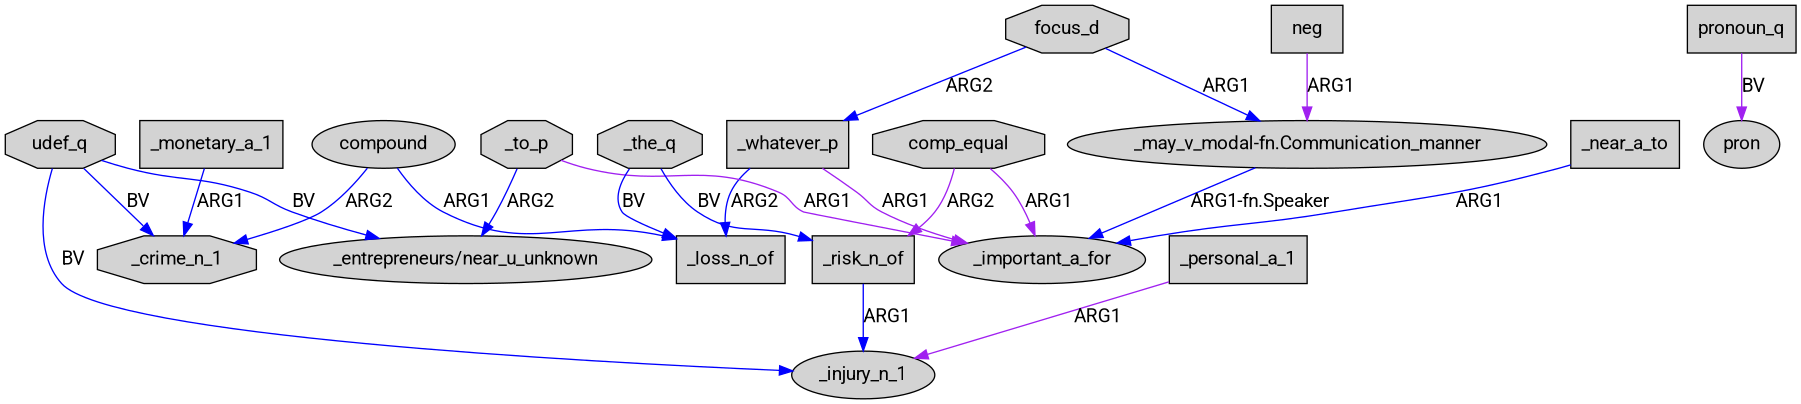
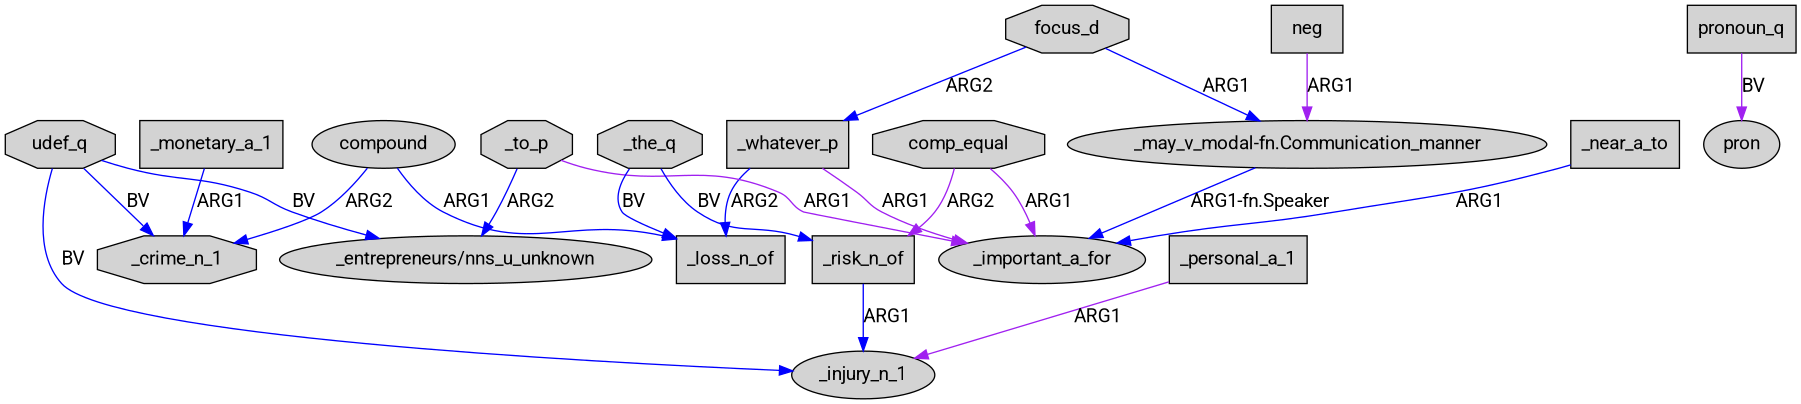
(466, 260) -> (466, 260)
